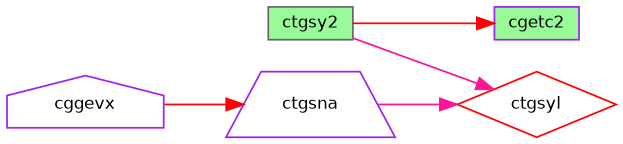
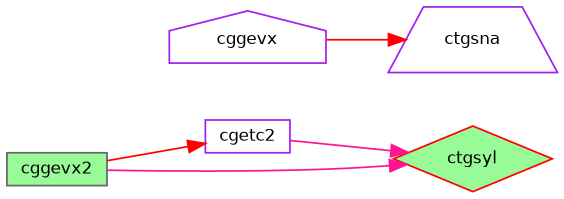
(311, 23) -> (57, 169)
(537, 23) -> (248, 136)
(409, 104) -> (340, 146)
(537, 104) -> (473, 159)
